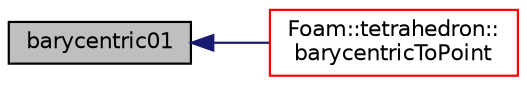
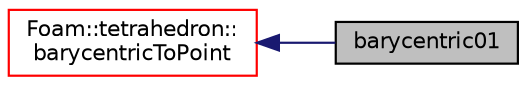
(241, 43) -> (307, 43)
